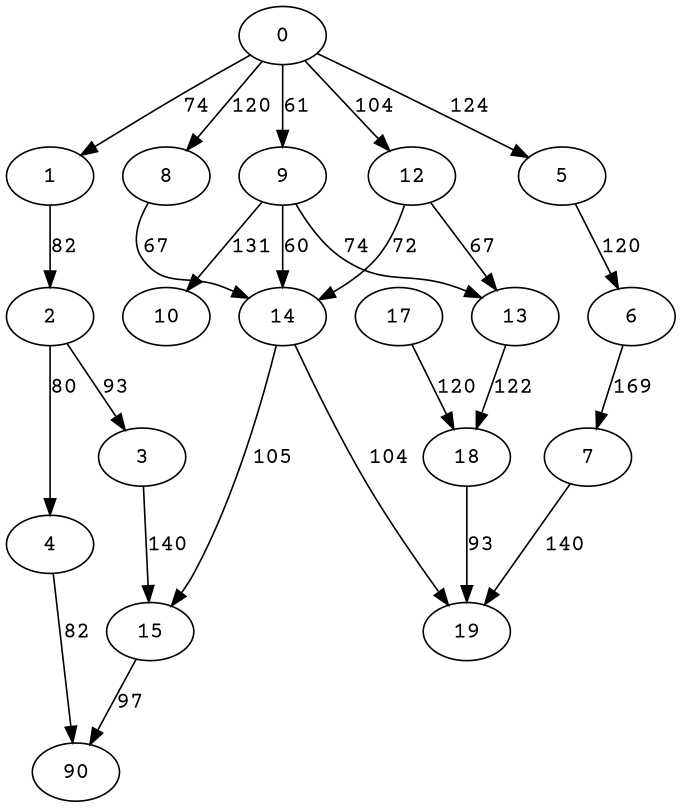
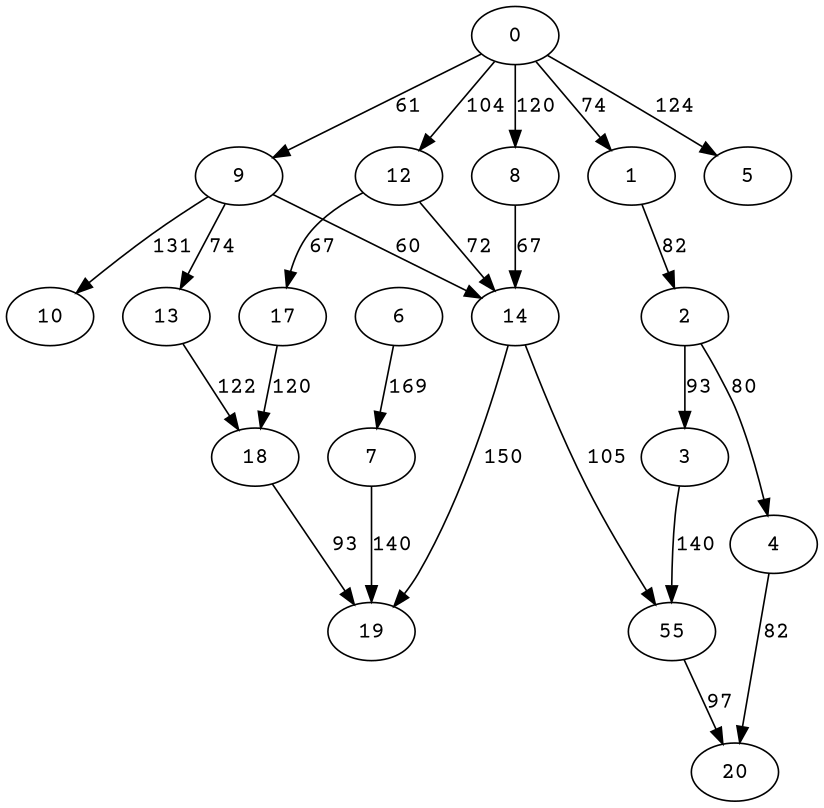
(593, 239) -> none
(459, 240) -> (314, 228)
(388, 457) -> (503, 457)
(150, 632) -> (672, 632)
(76, 772) -> (735, 772)
